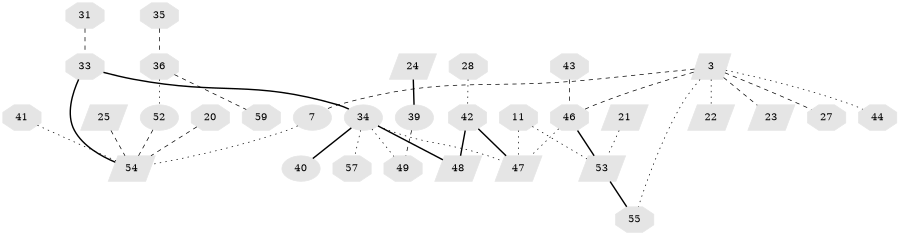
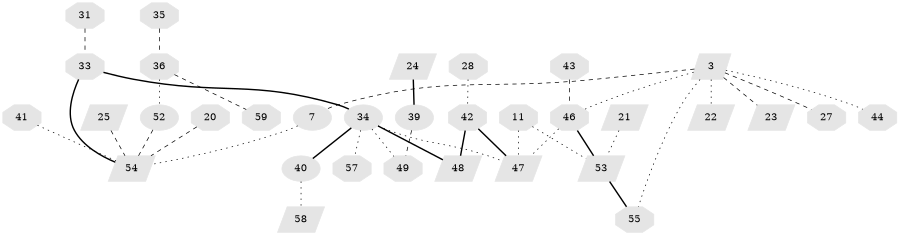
(638, 89) -> (638, 89)
none -> (301, 220)
